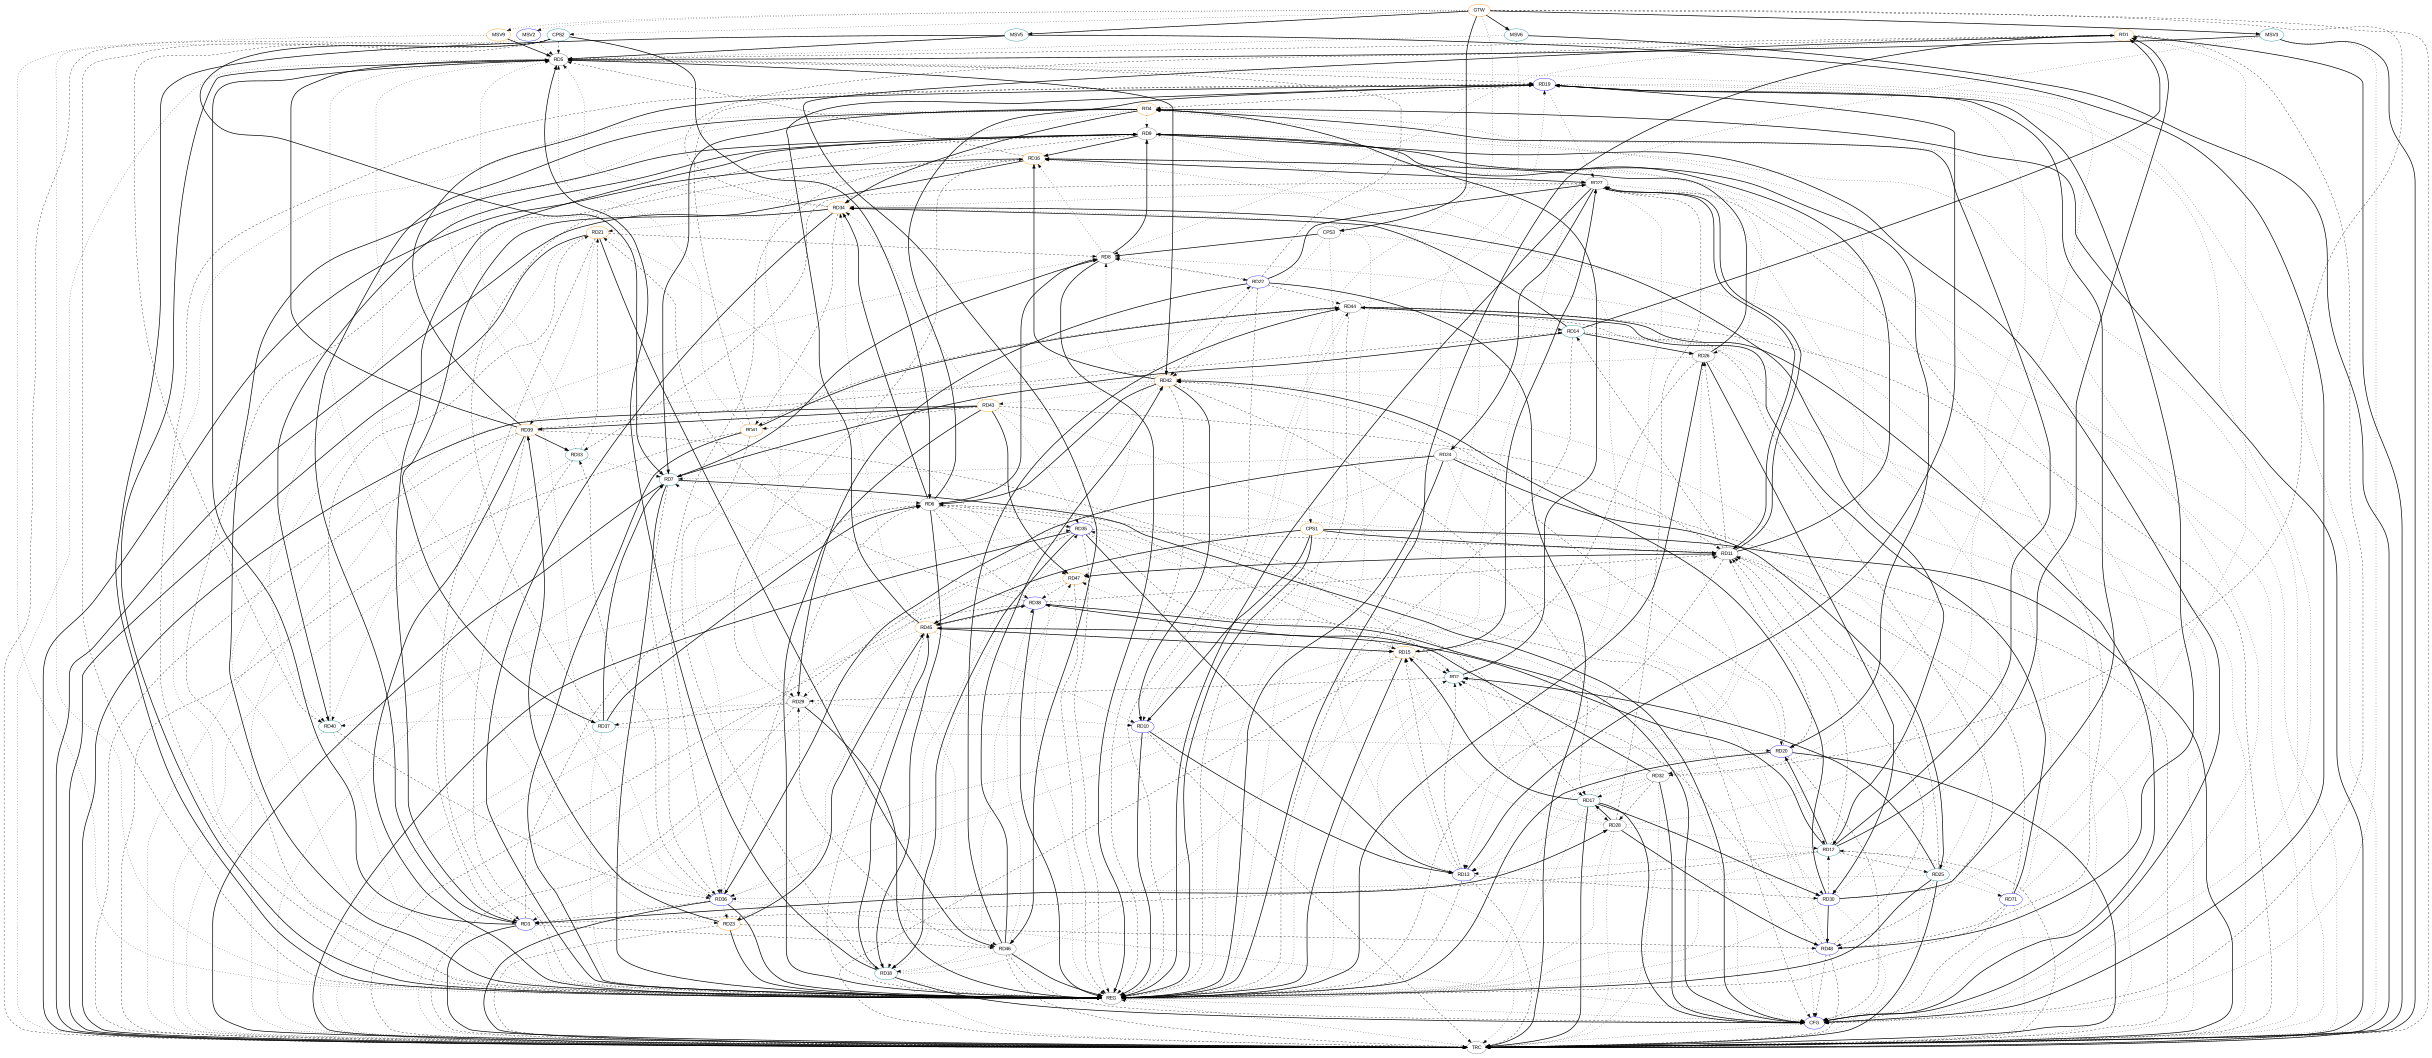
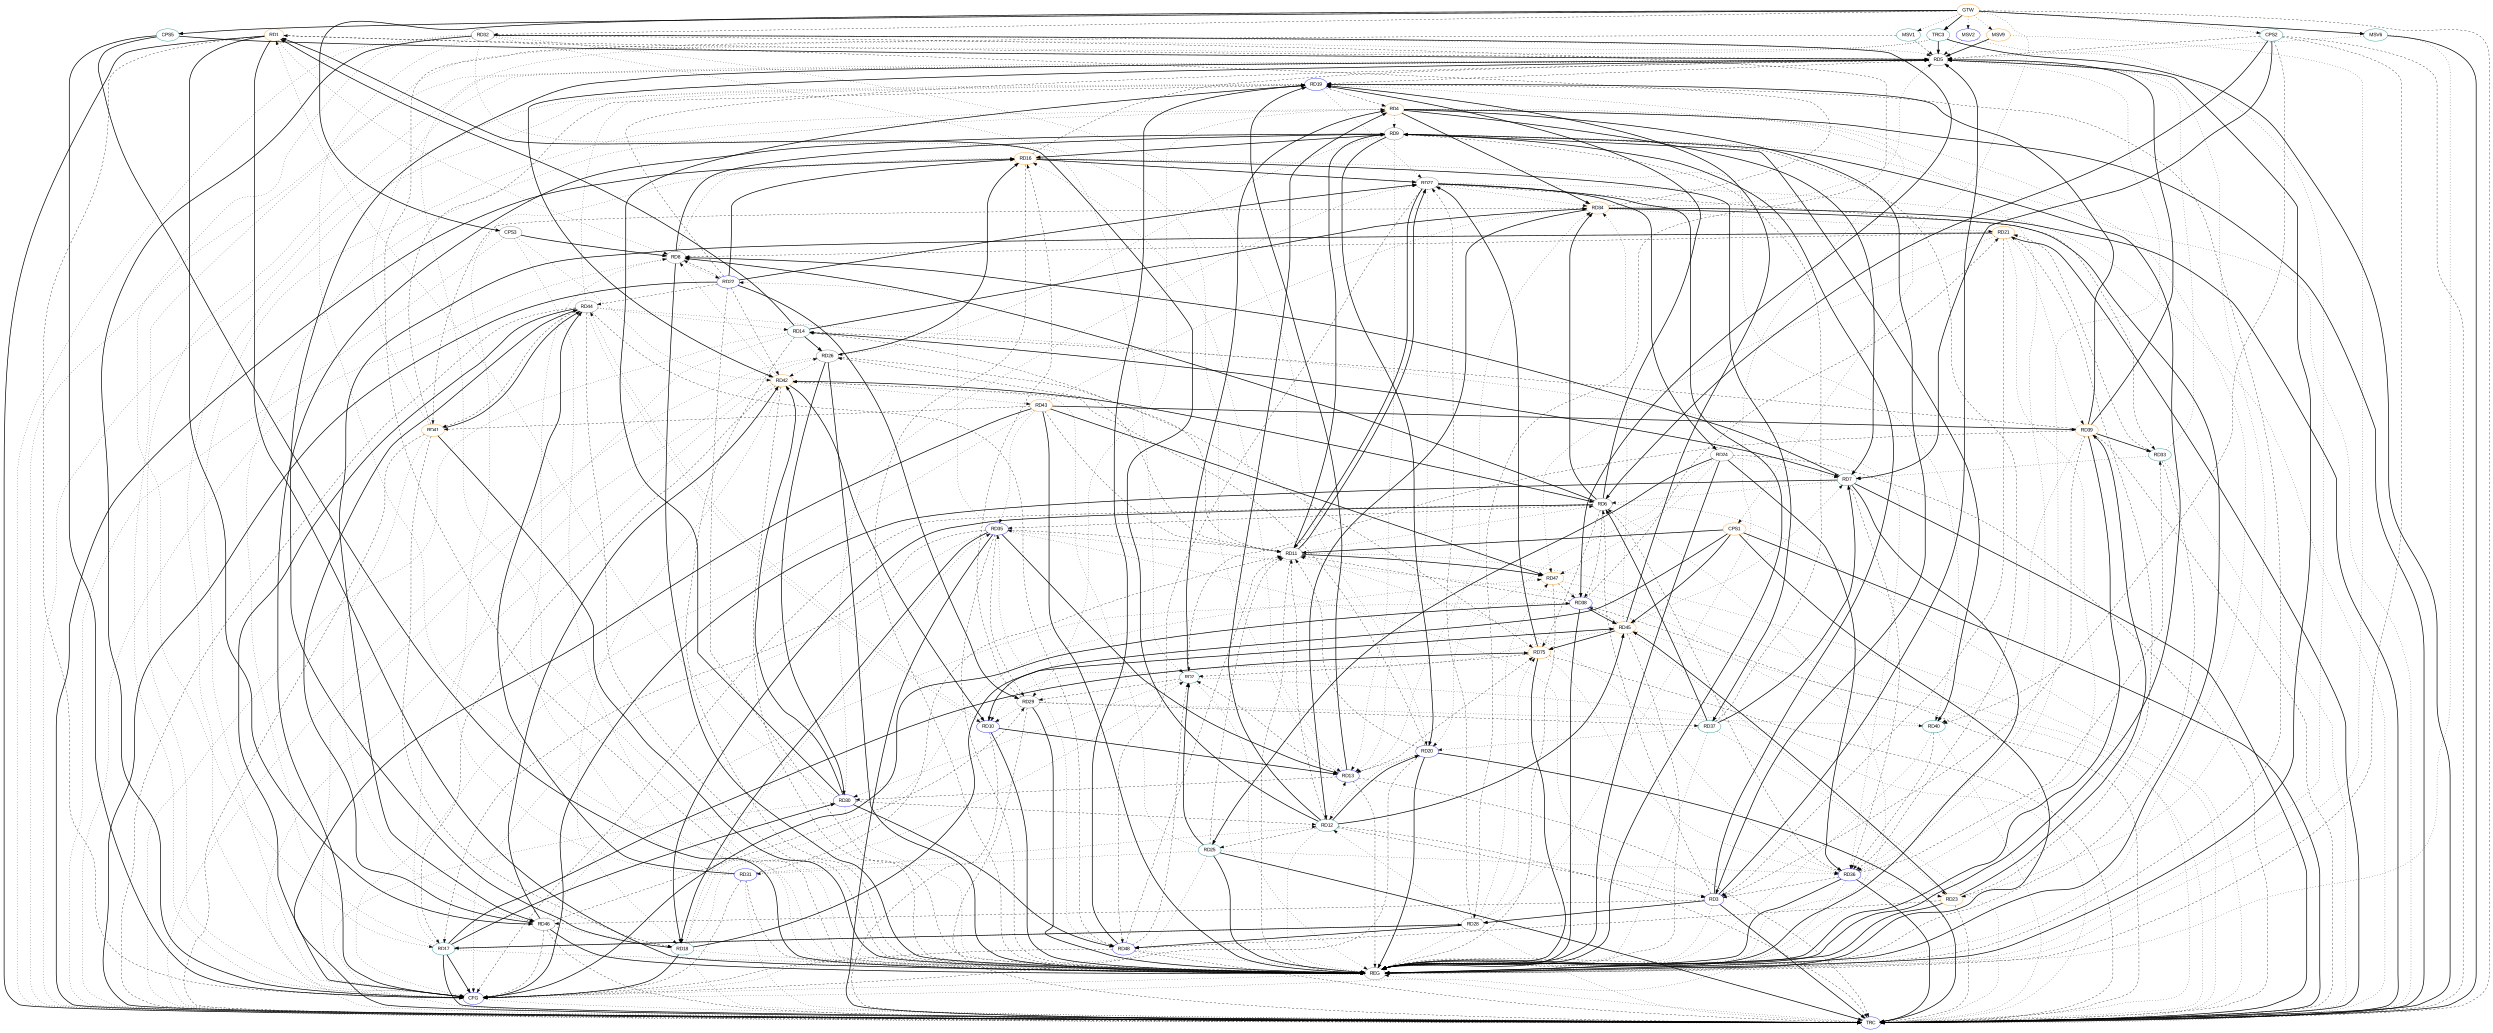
(1016, 35) -> (168, 35)
none -> (1908, 35)
(2272, 35) -> (1938, 35)
none -> (442, 106)
(1034, 317) -> (834, 176)
(370, 443) -> (2150, 596)
(1404, 652) -> (1539, 652)
(1721, 763) -> (1150, 157)
(2011, 899) -> (745, 875)
(1477, 1048) -> (1871, 1023)
